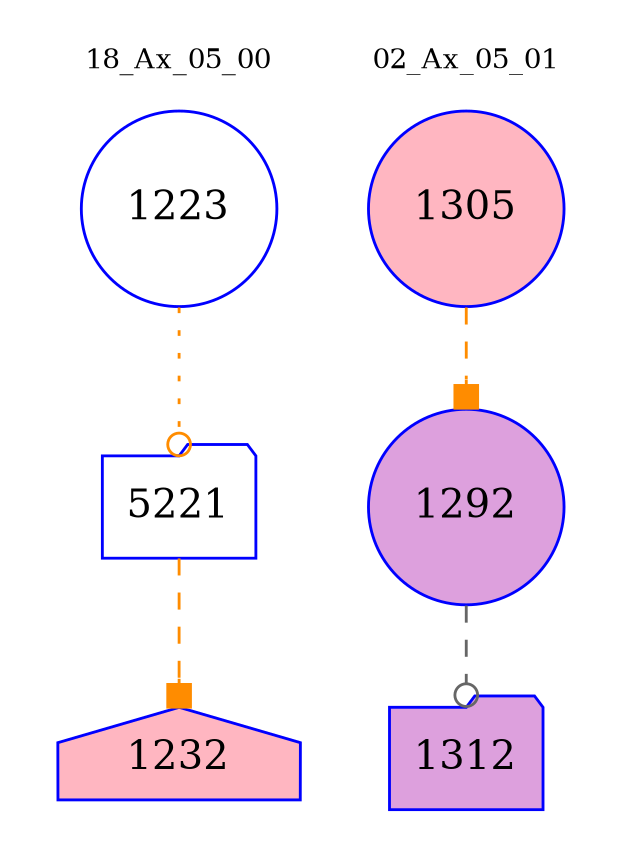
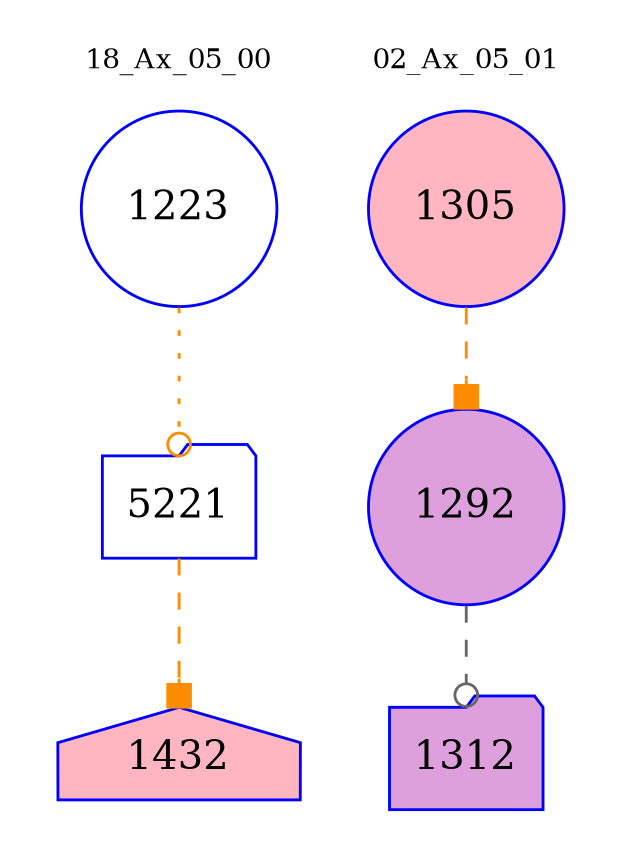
(179, 758) -> (179, 758)
